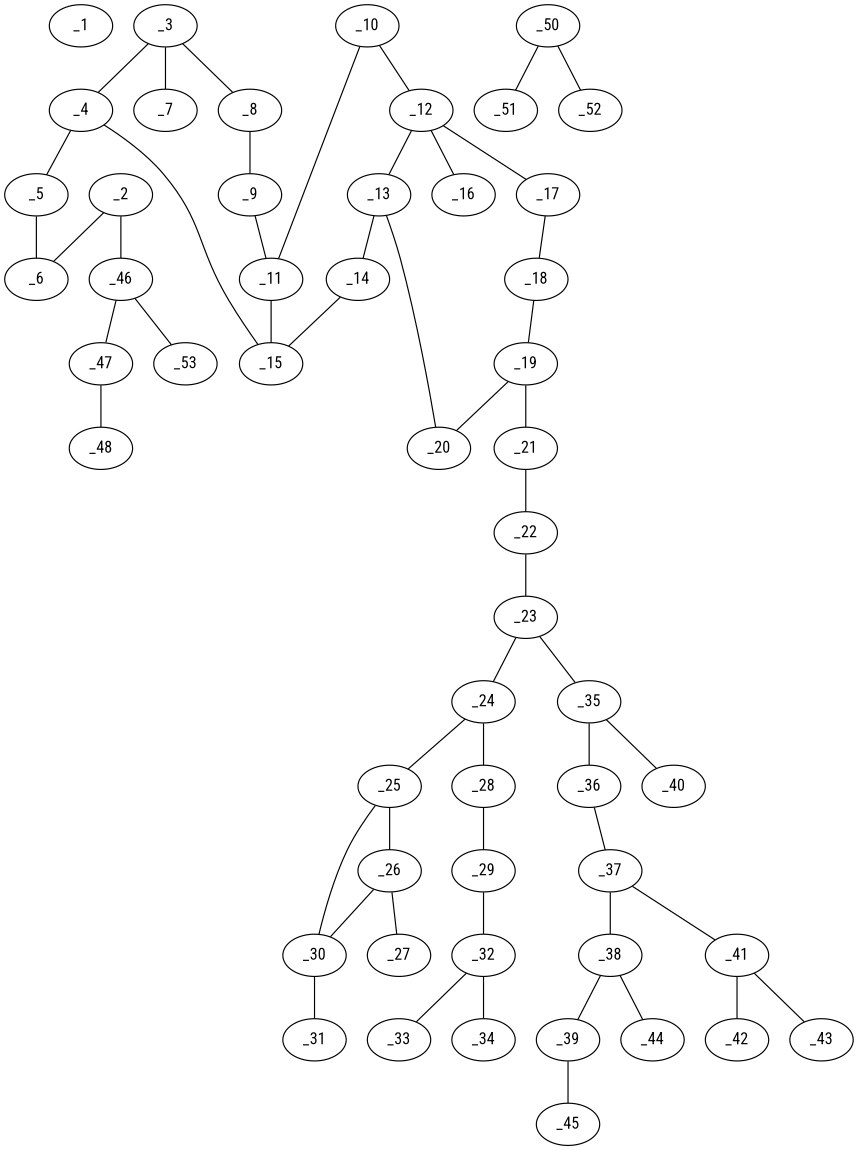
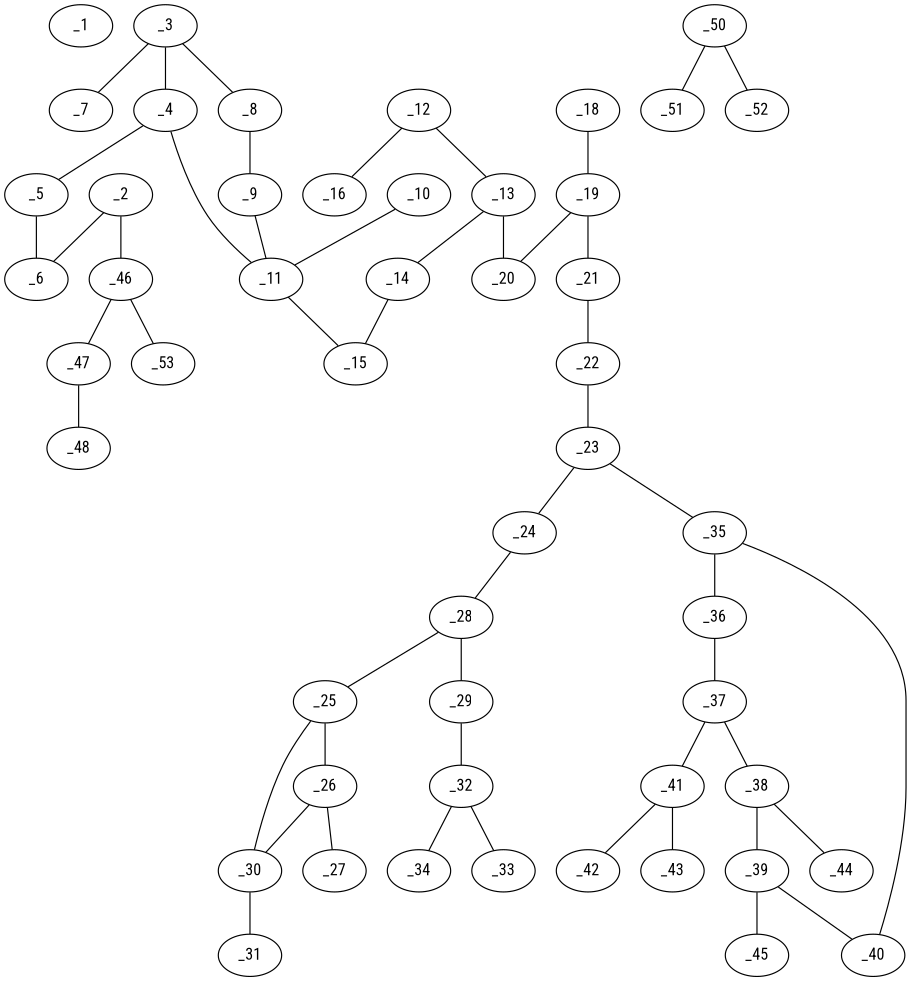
(394, 68) -> none
(548, 195) -> none
(195, 224) -> (200, 204)
(437, 744) -> (393, 660)
none -> (815, 913)
